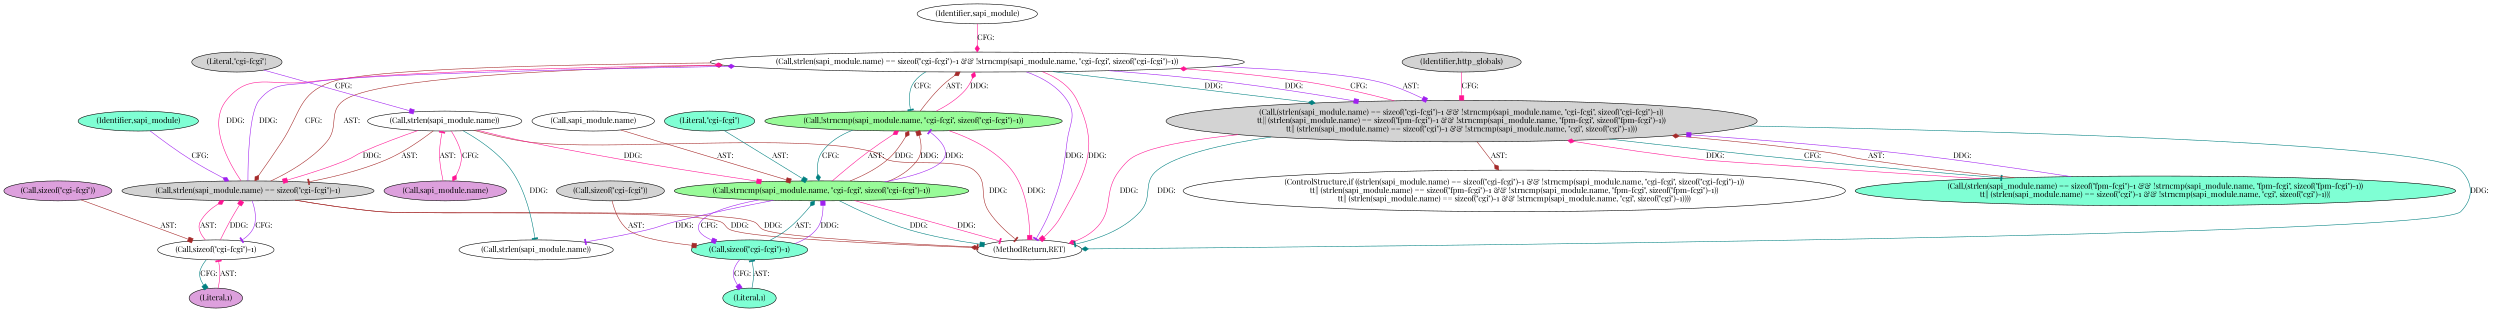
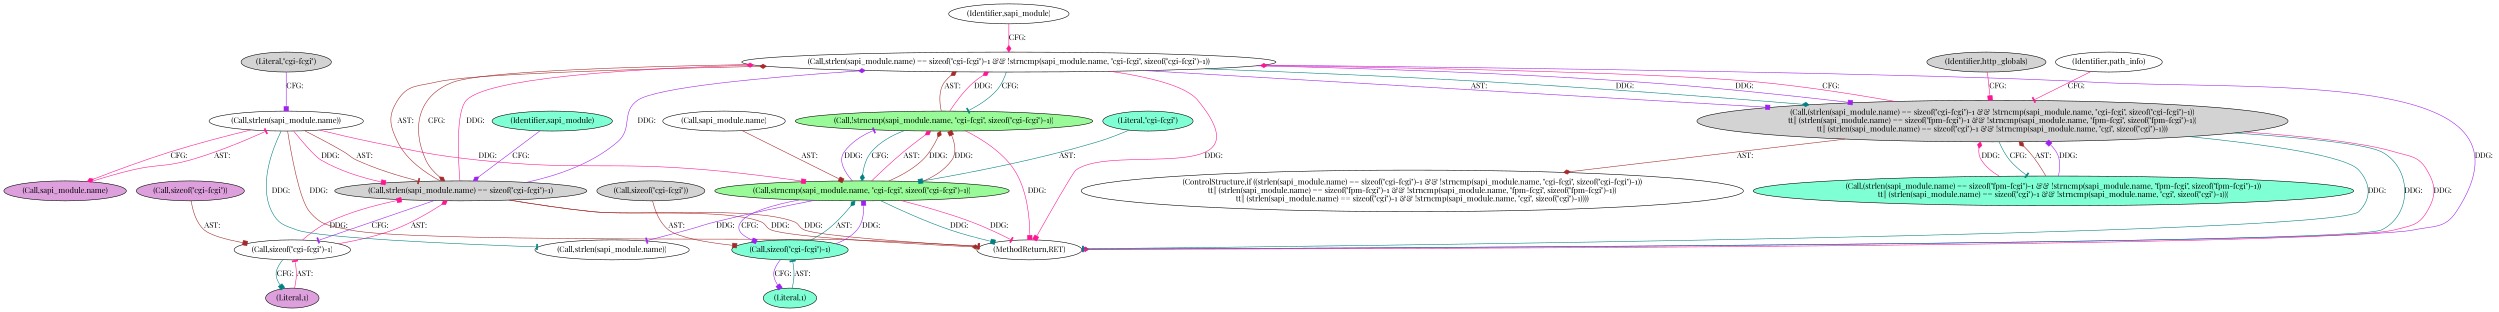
none -> (2109, 62)
